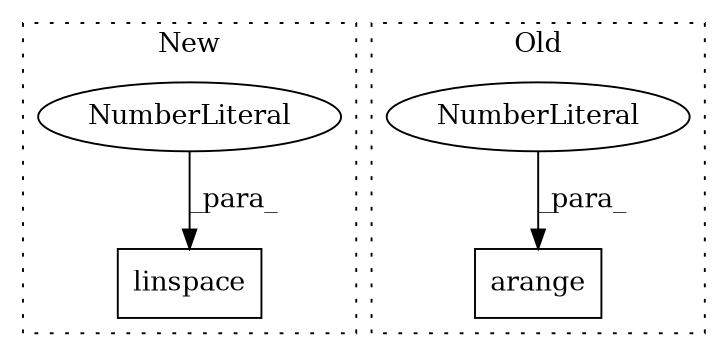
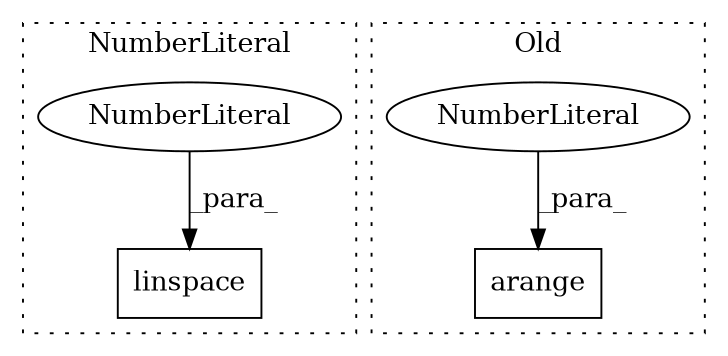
(190, 45) -> (190, 45)
